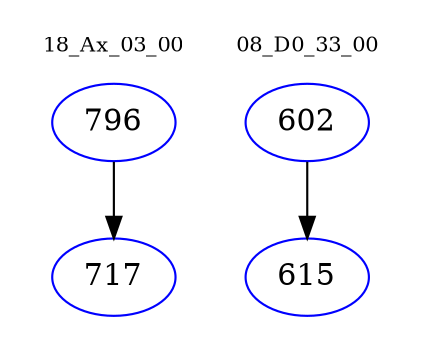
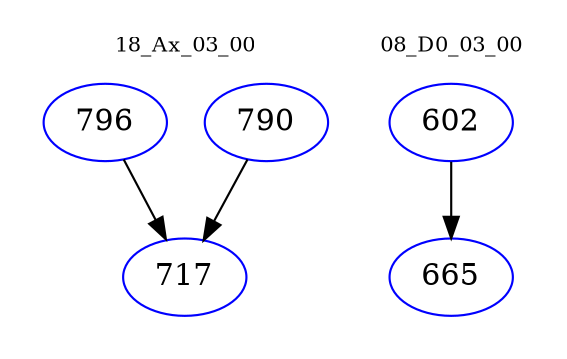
(308, 46) -> (452, 46)
none -> (266, 122)
(307, 277) -> (451, 277)
